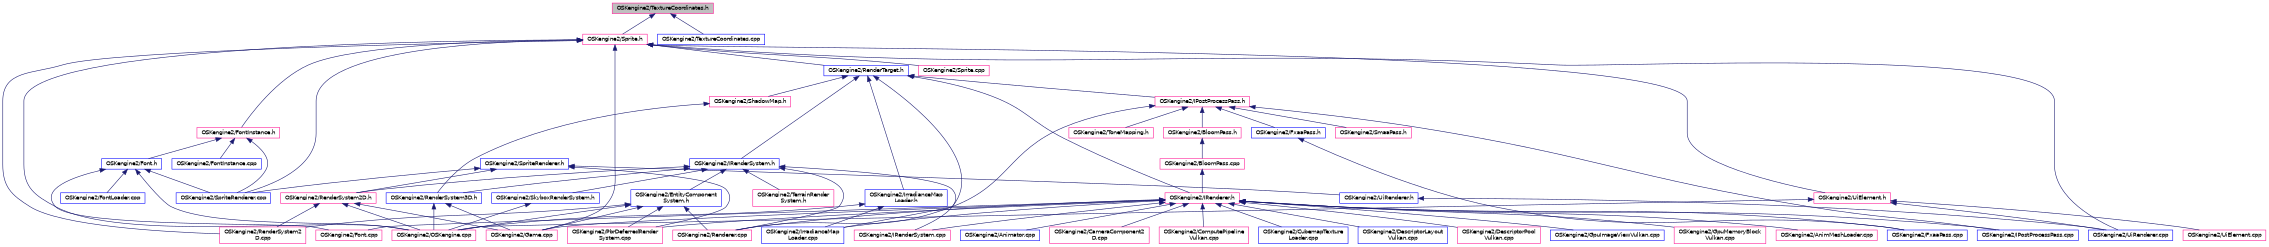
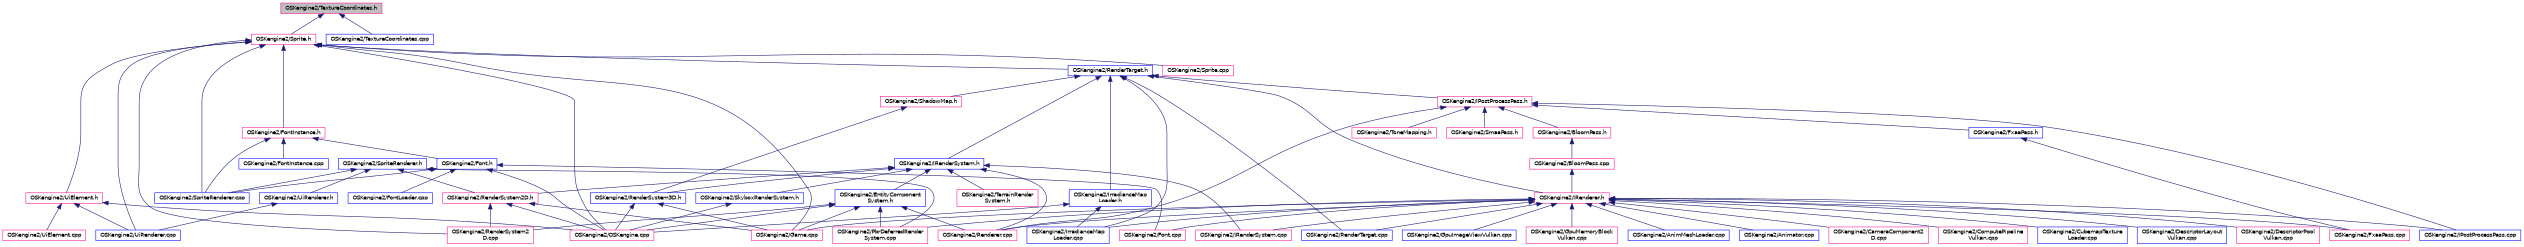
none -> (1347, 235)
(1827, 235) -> (1679, 235)
(1927, 235) -> (2370, 235)
